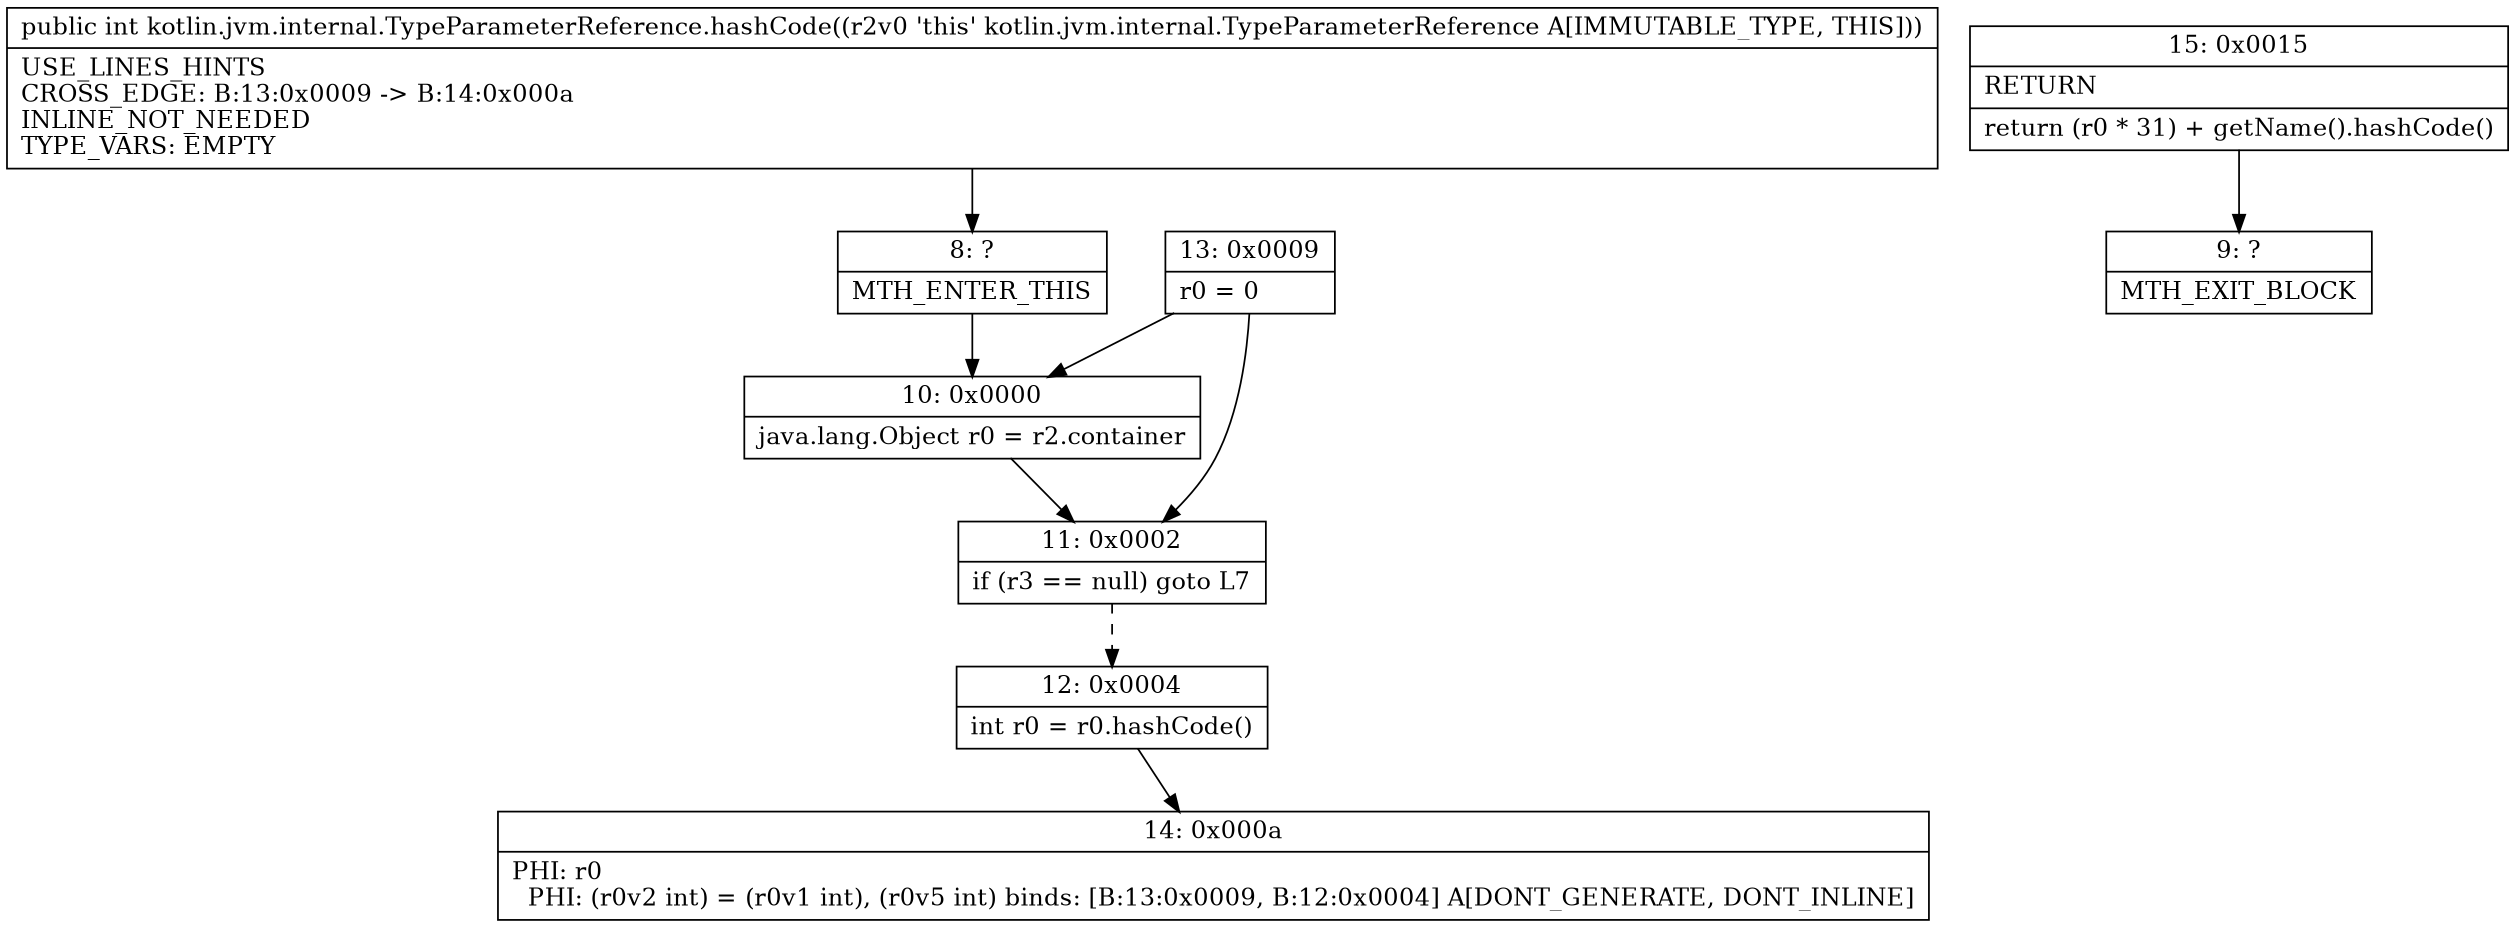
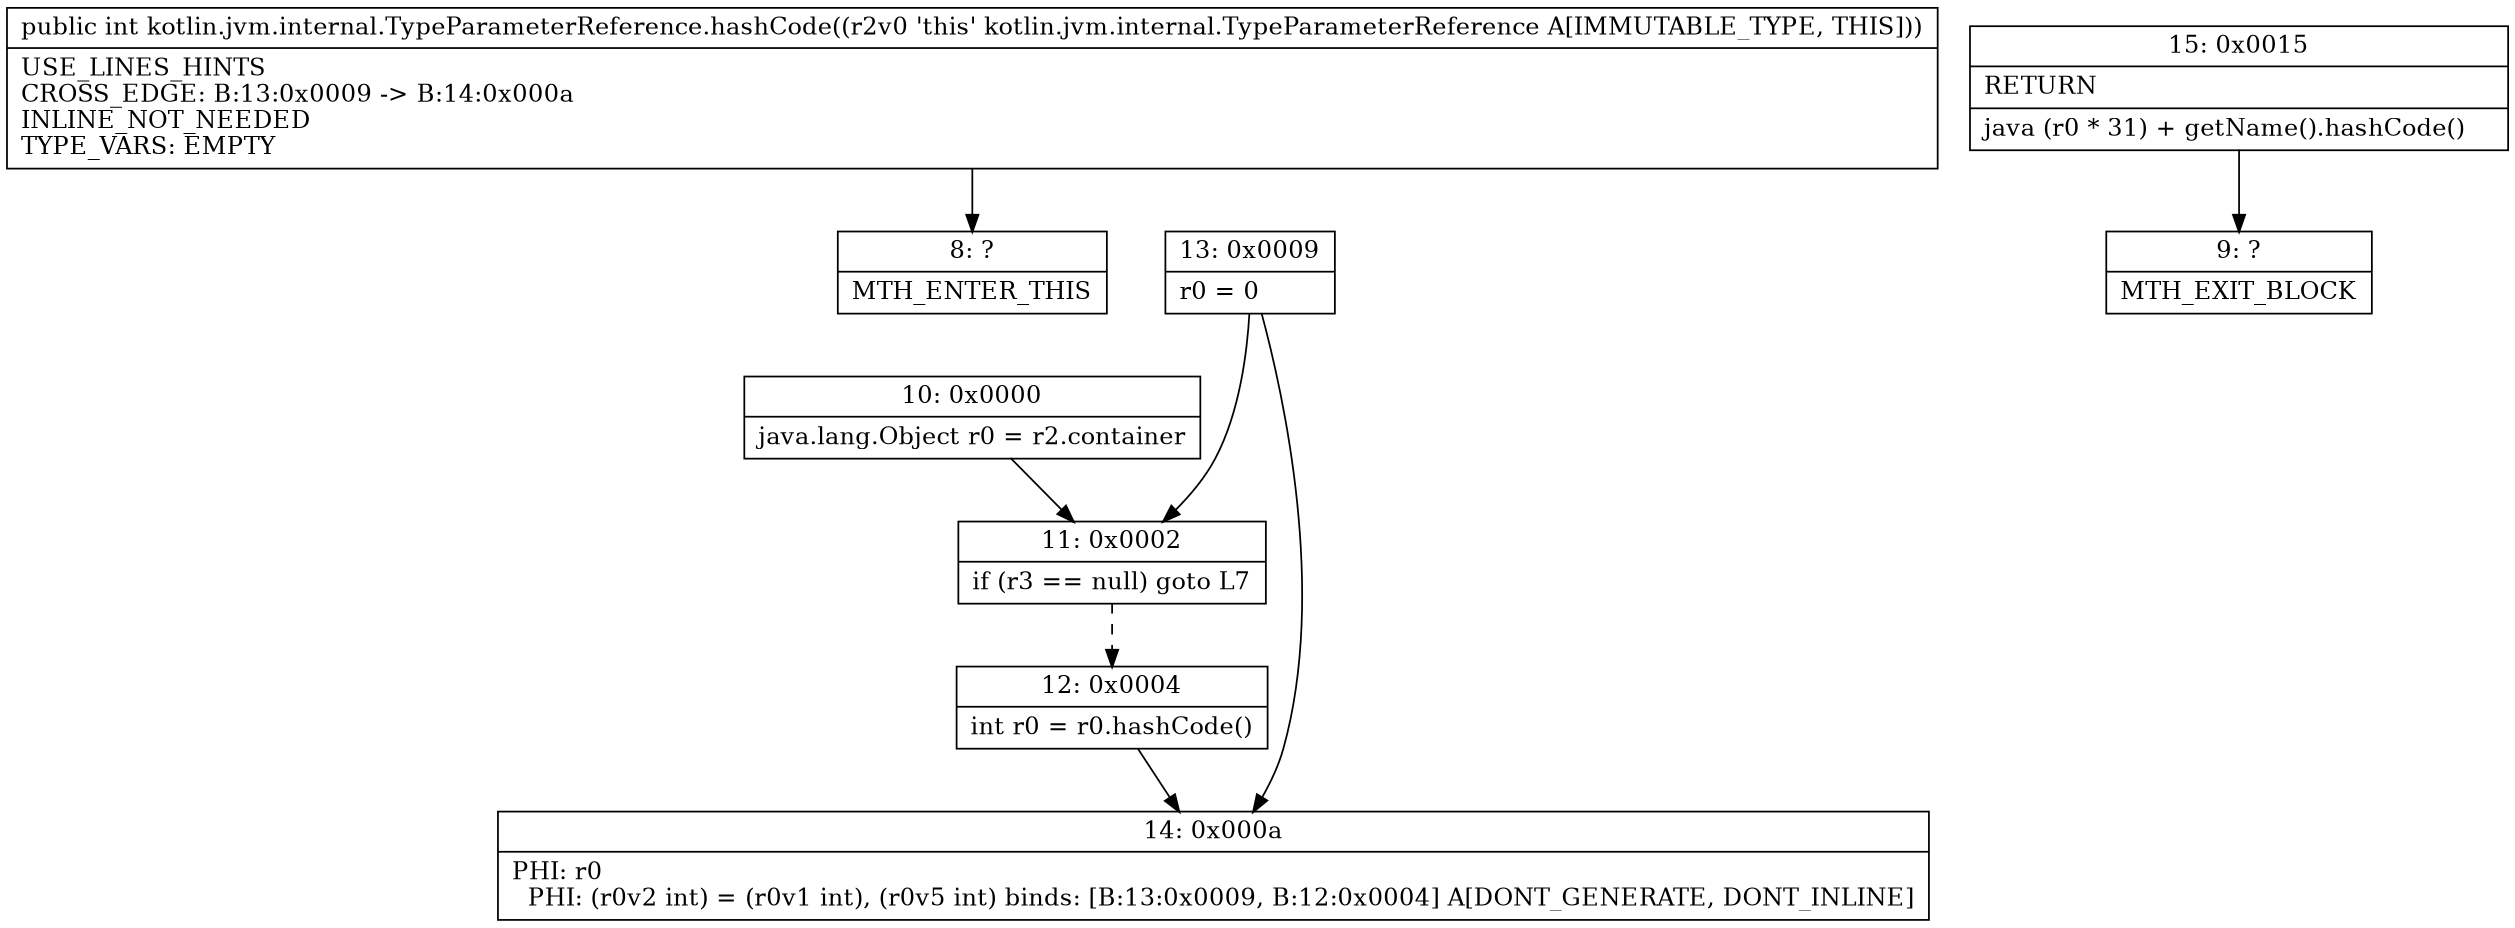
(2239, 128) -> (2225, 128)
(972, 336) -> none
(1119, 341) -> (1301, 556)
